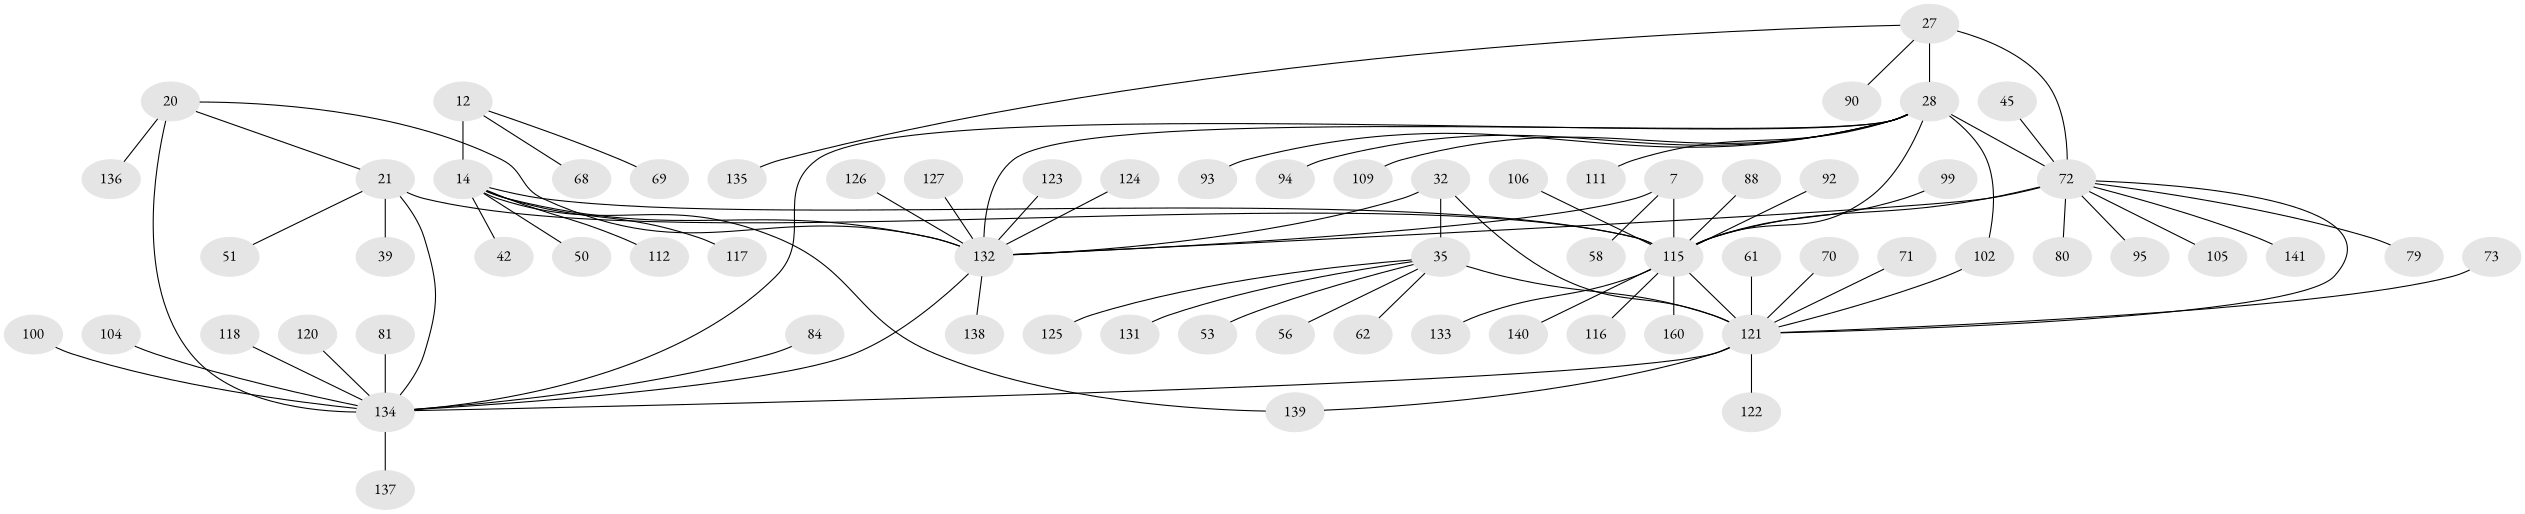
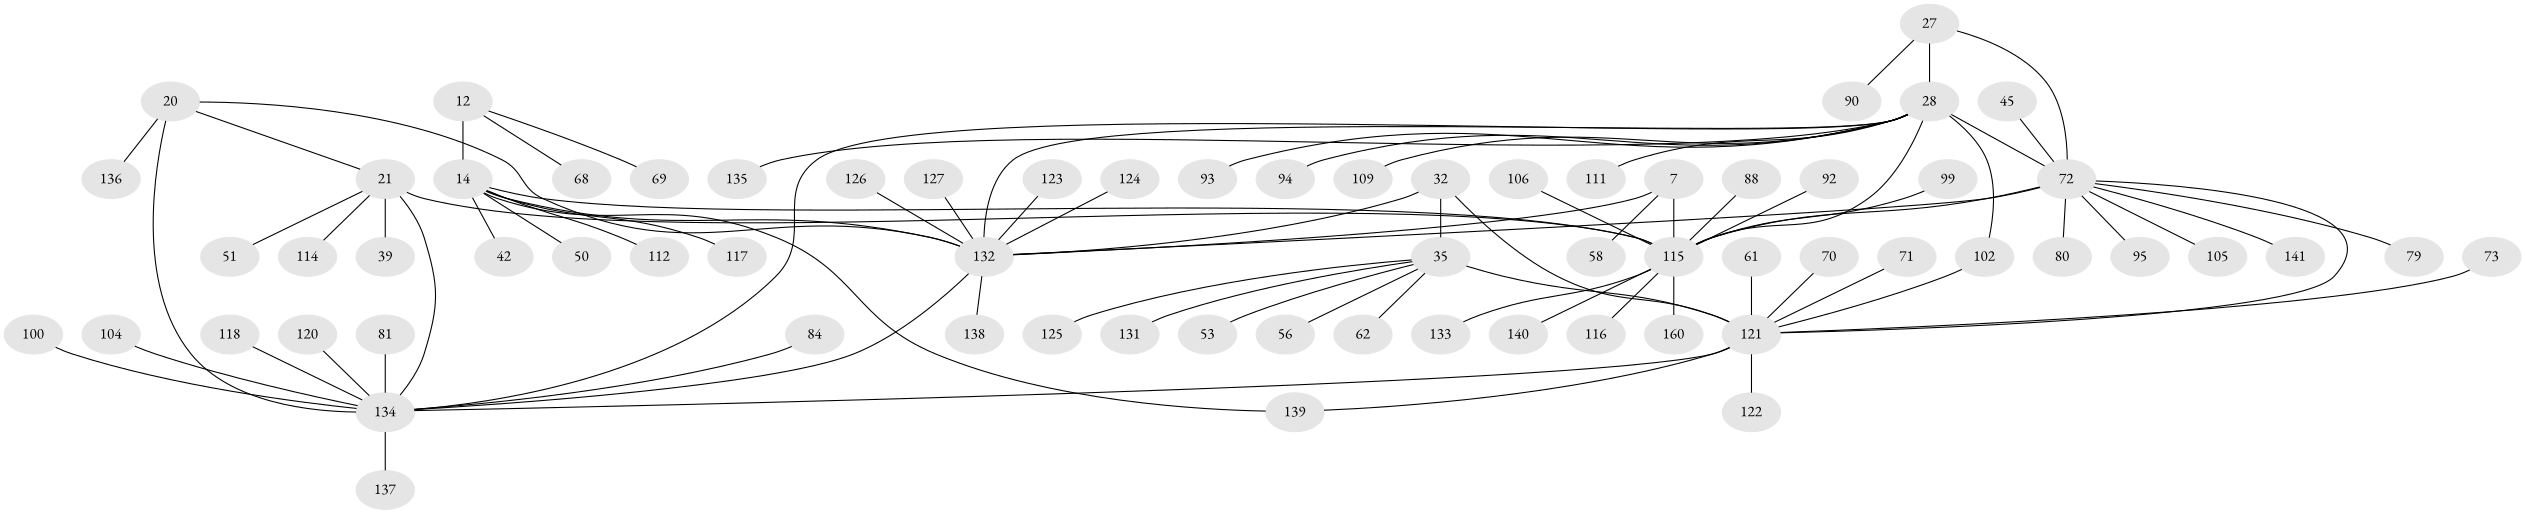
(1326, 65) -> (1276, 141)
none -> (308, 257)
(1713, 296) -> none
